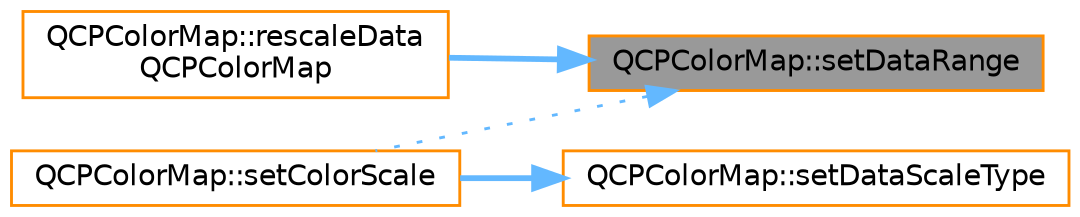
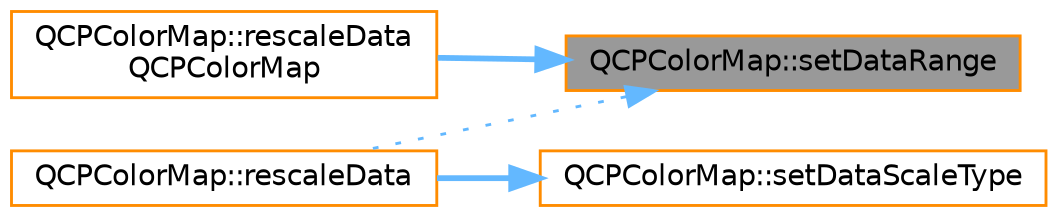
(236, 178) -> (224, 178)
